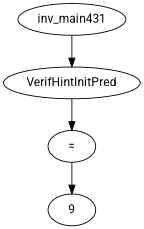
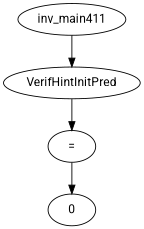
(72, 19) -> (72, 19)
(72, 210) -> (72, 210)
